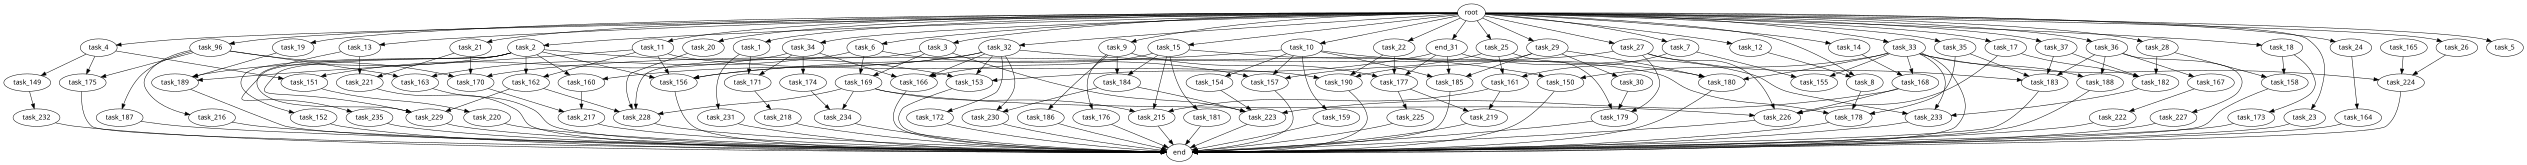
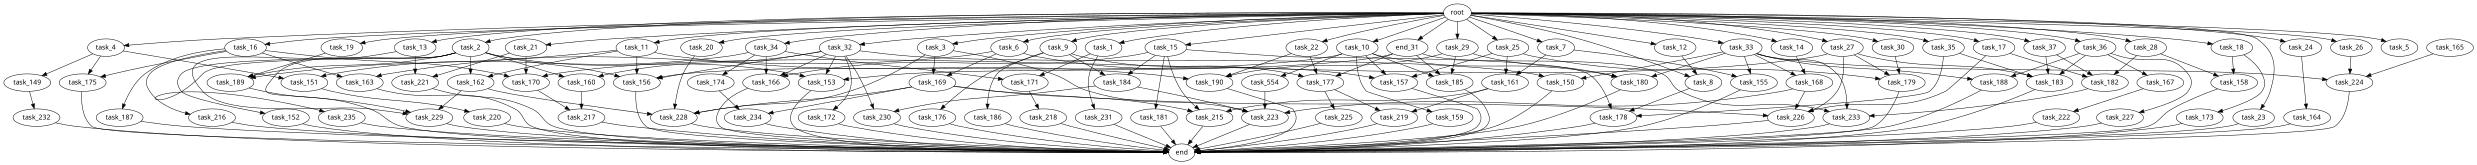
(211, 48) -> (246, 48)
(1599, 69) -> (1773, 28)
(1209, 83) -> (1265, 83)
(1625, 150) -> (1474, 143)
